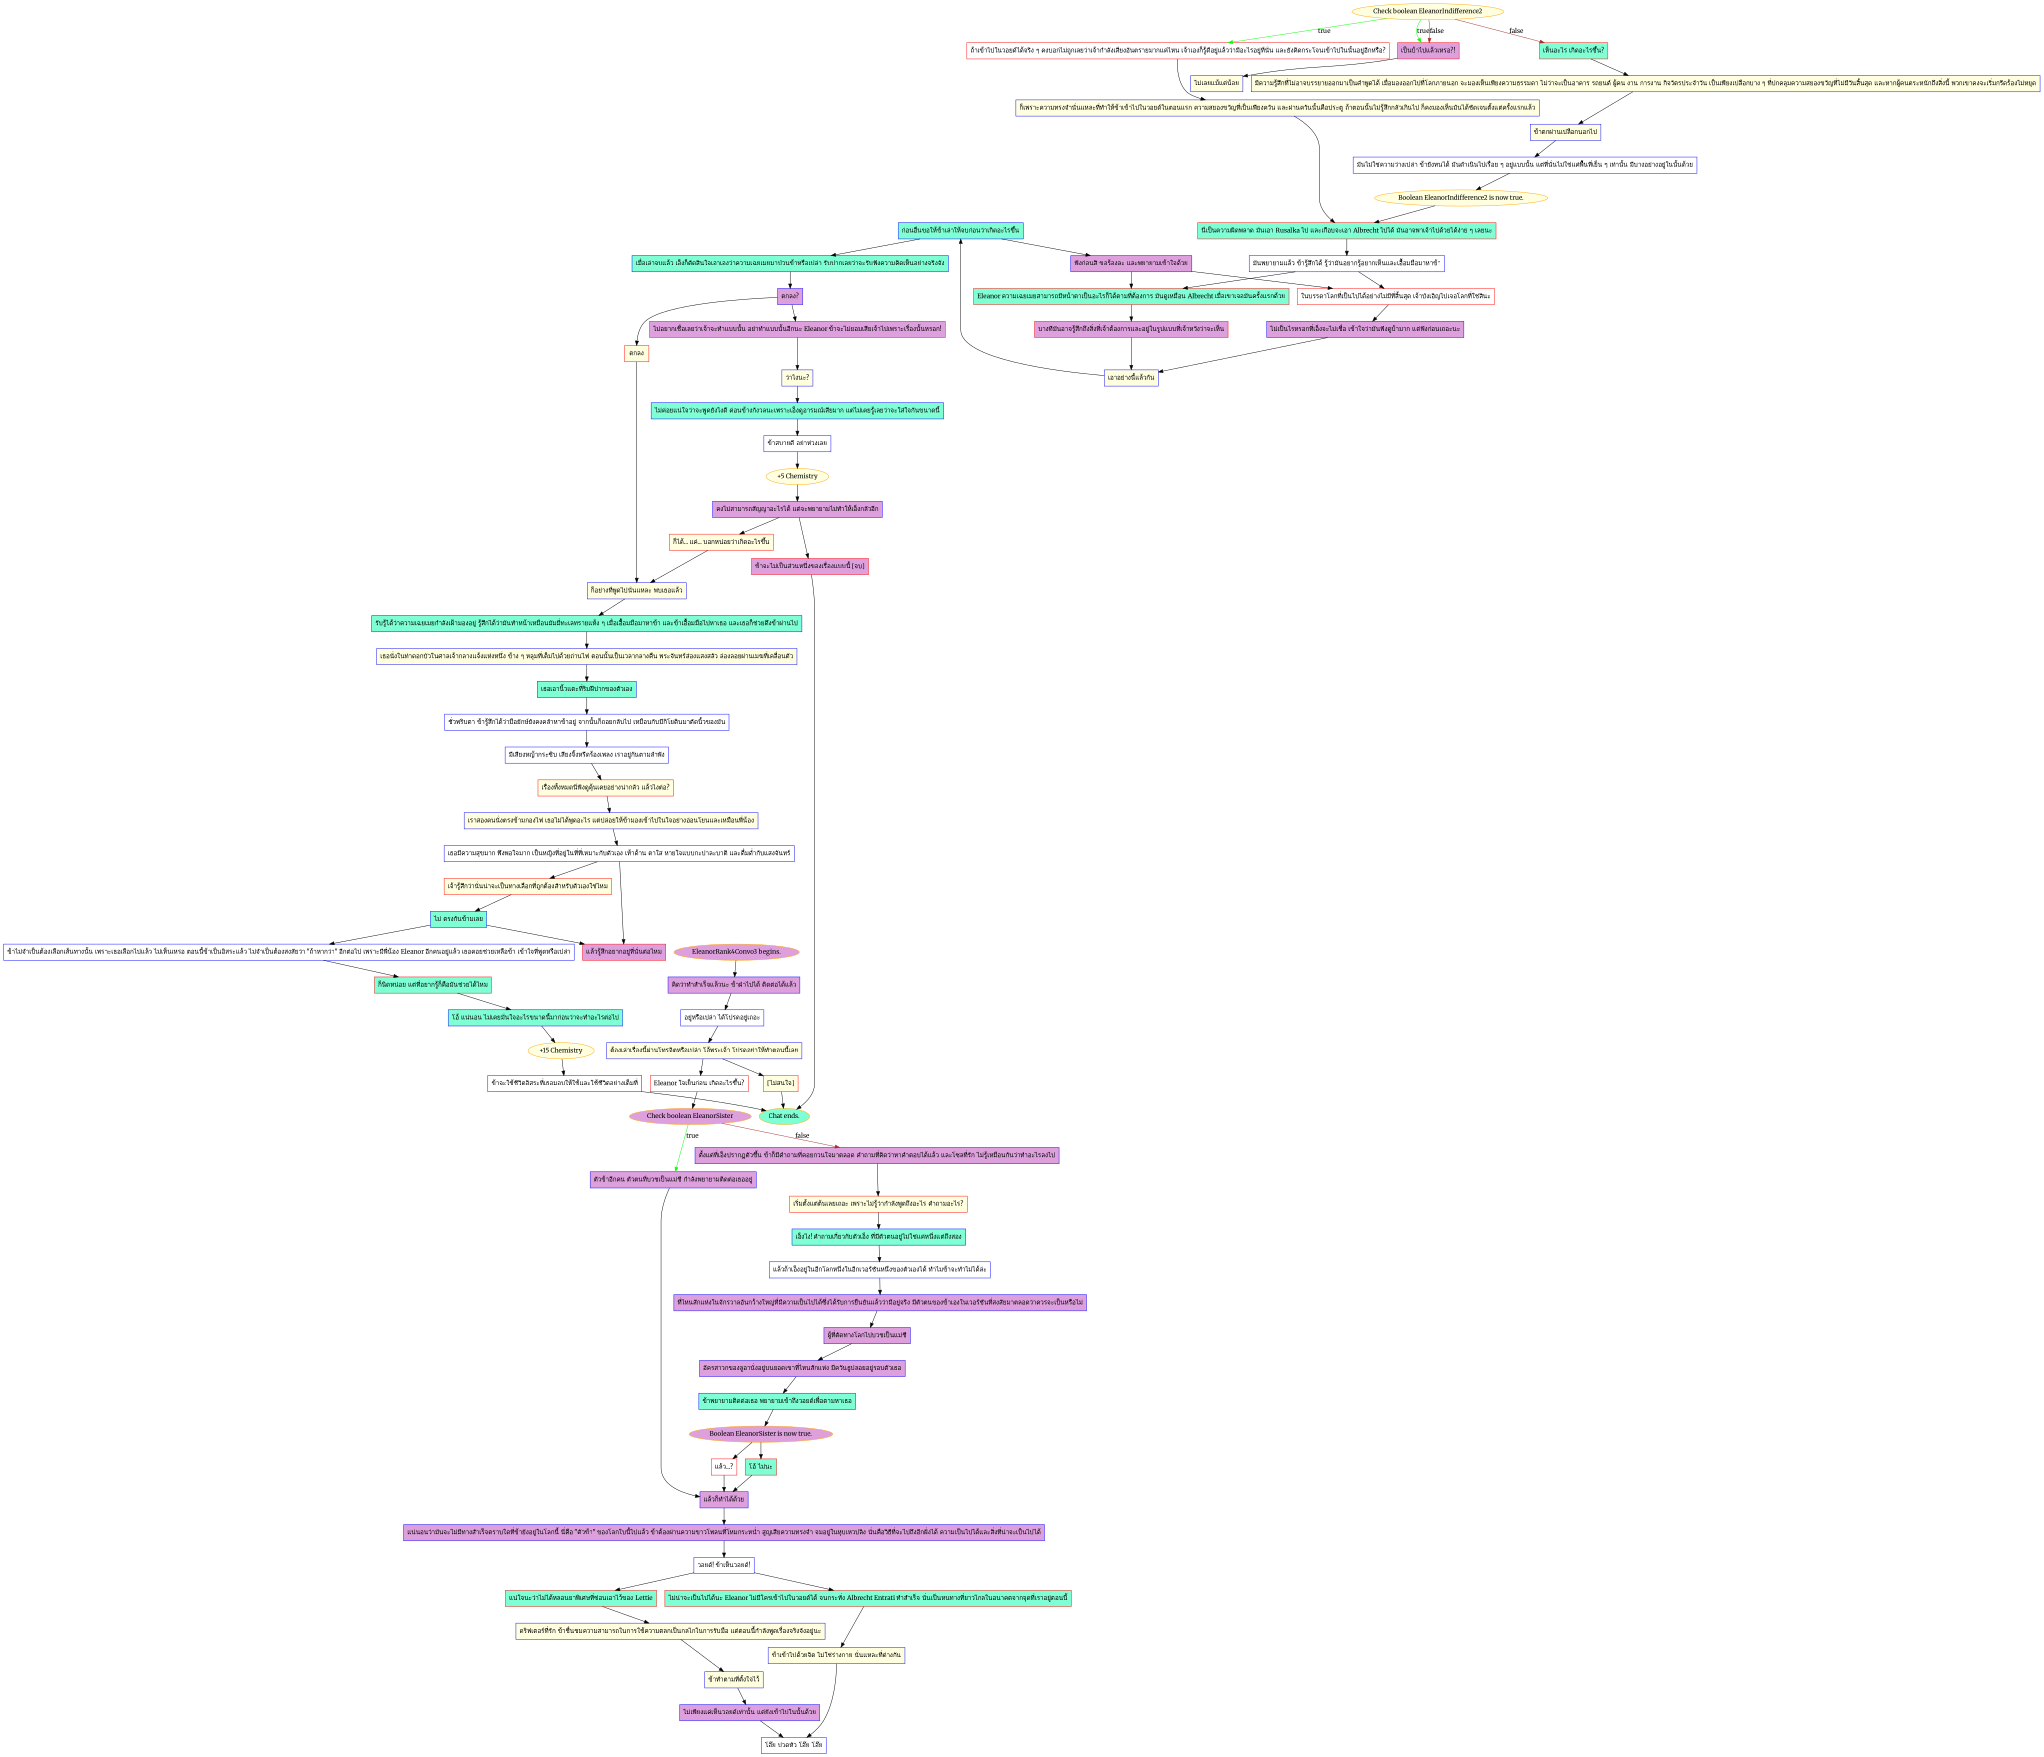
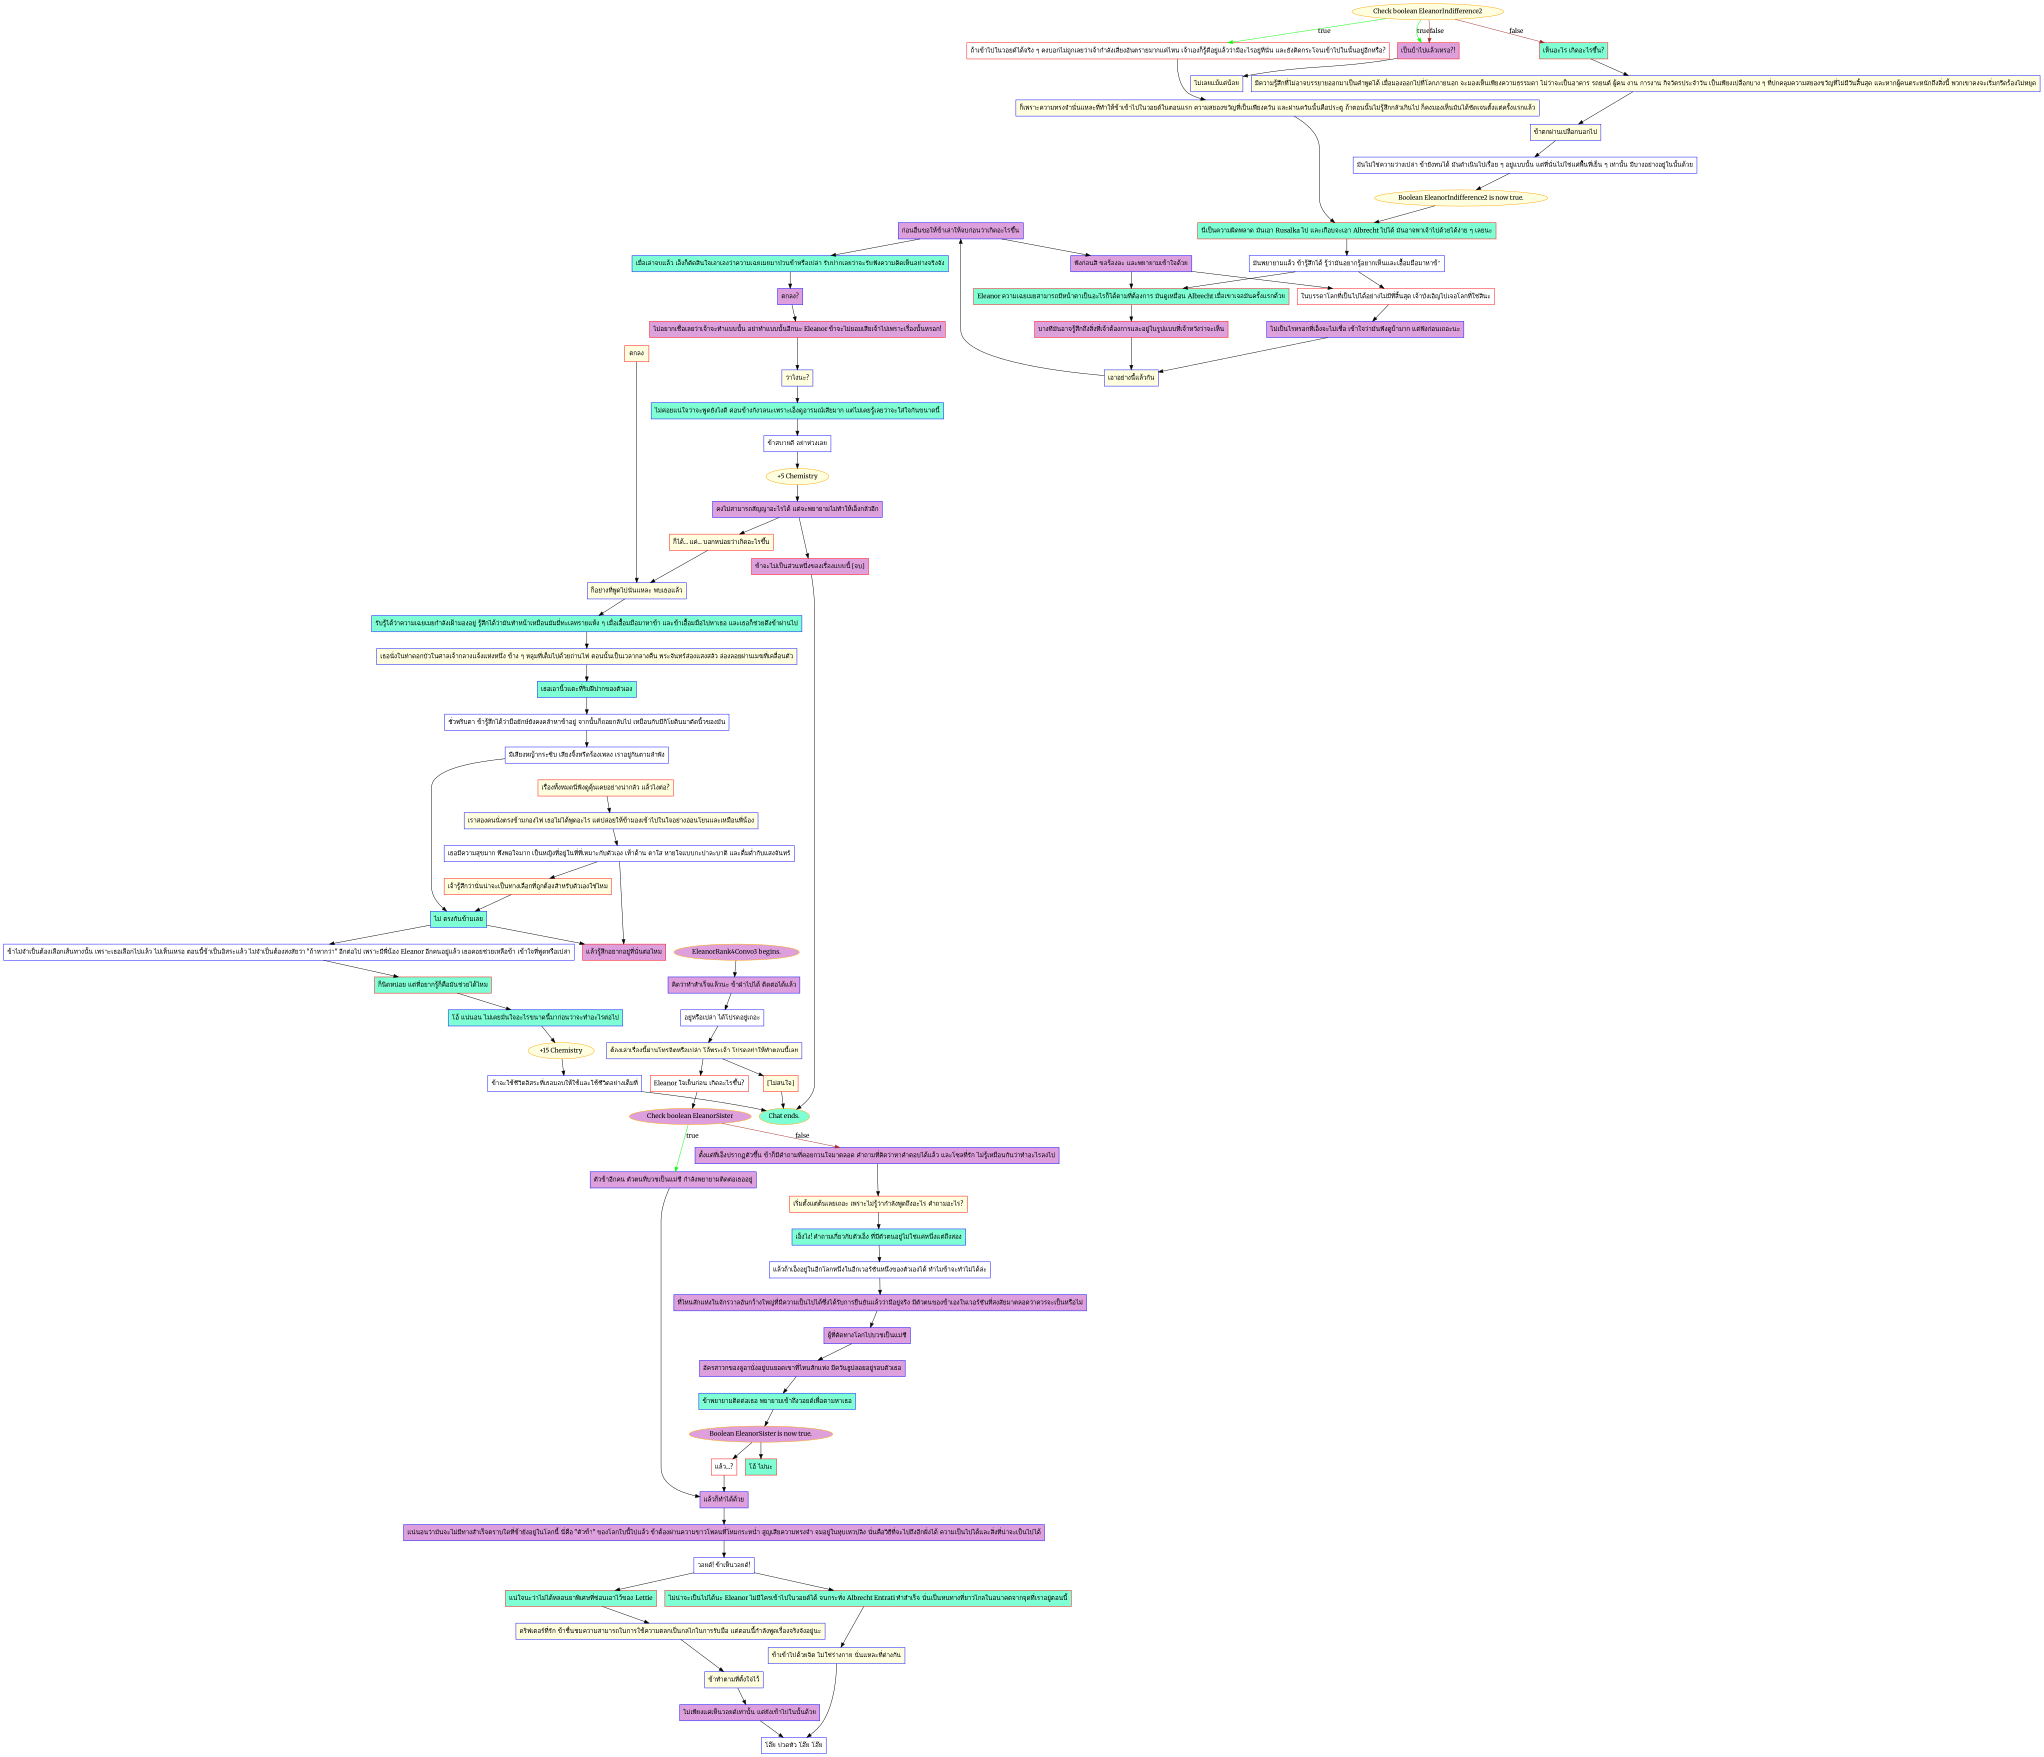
(961, 231) -> (961, 231)
(699, 304) -> none
(595, 770) -> (432, 808)
(744, 1482) -> none
